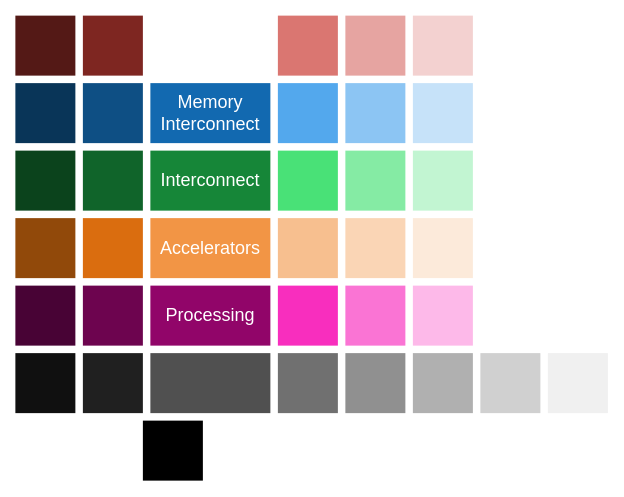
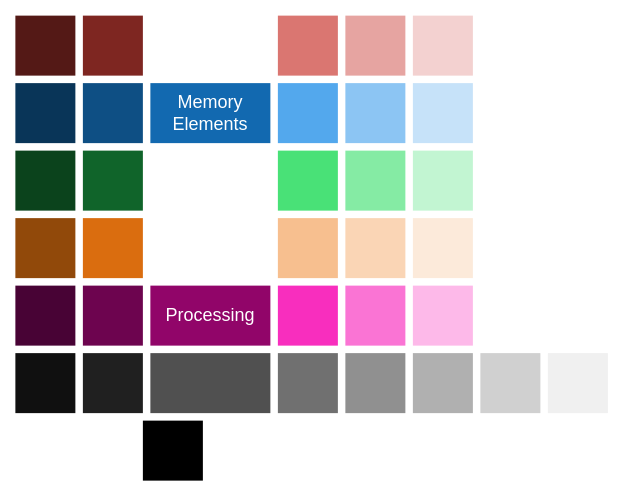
(210, 113) -> (210, 113)
(210, 180) -> none
(210, 248) -> none
